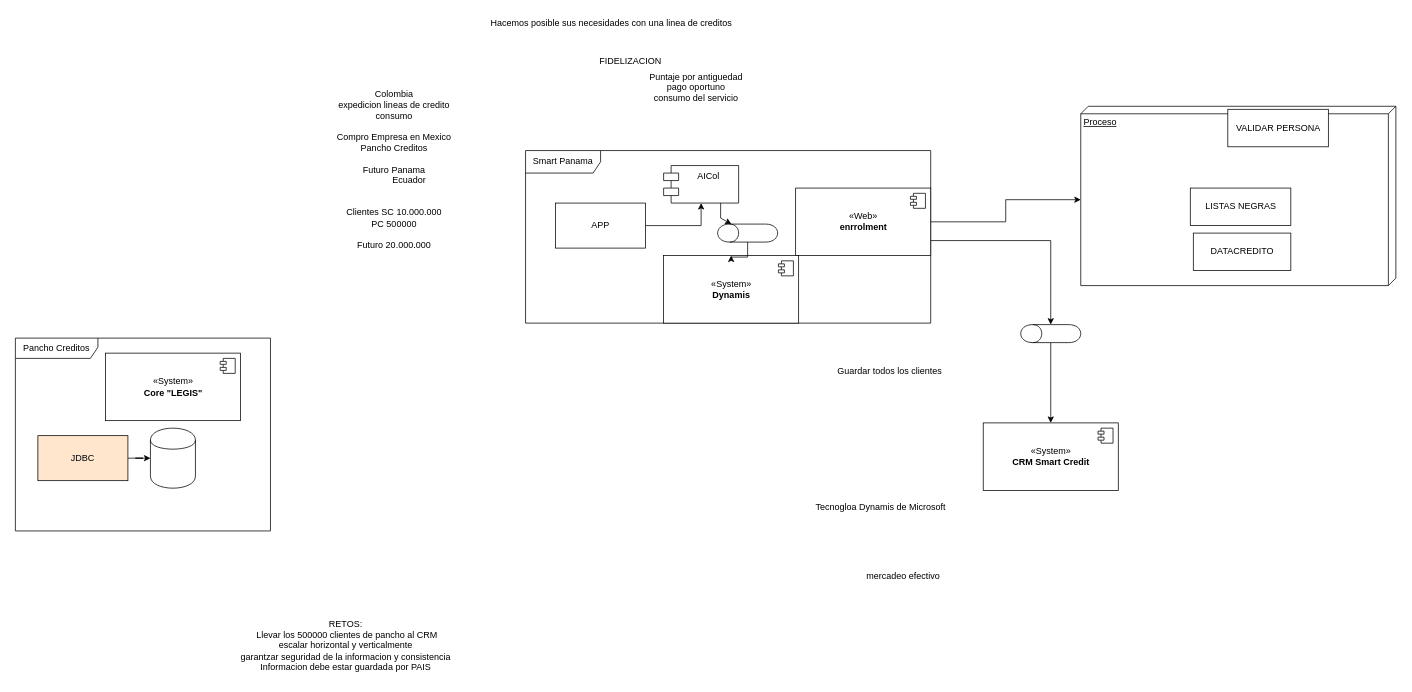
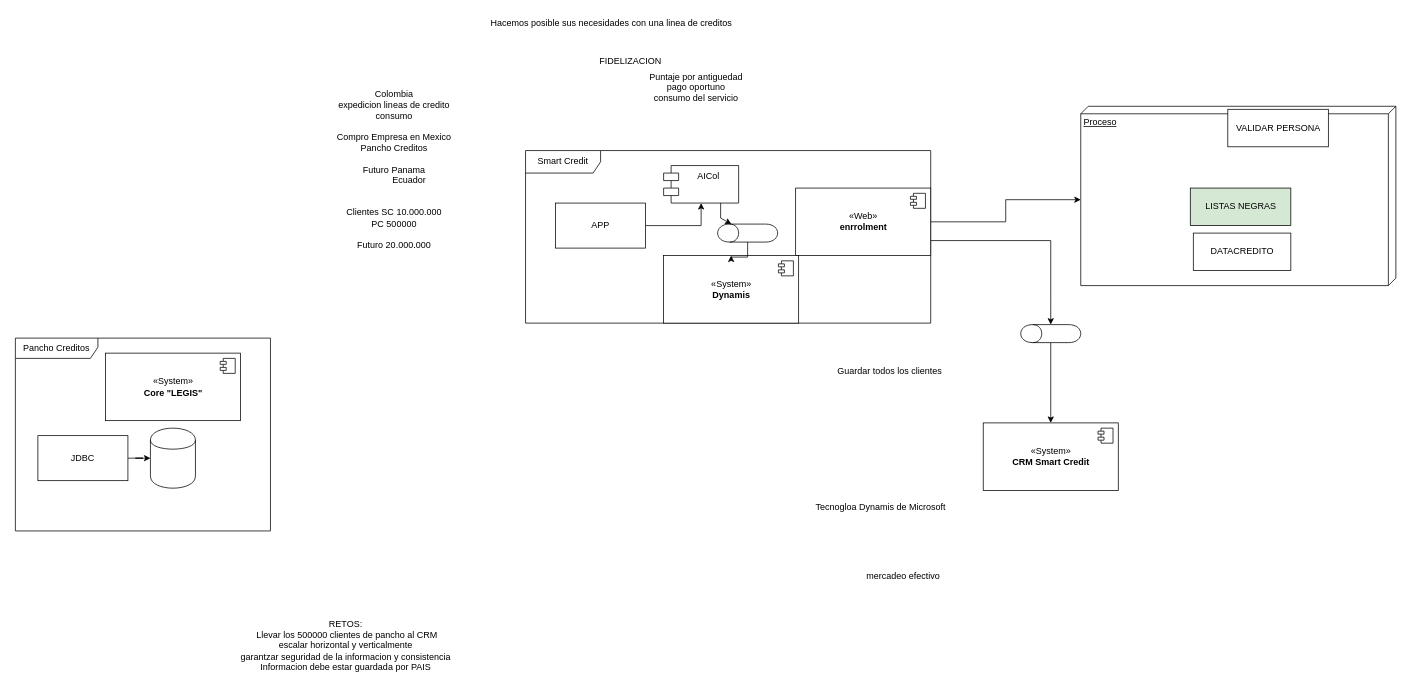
(563, 162) -> (563, 162)
(1240, 207) -> (1240, 207)
(83, 458) -> (83, 458)
